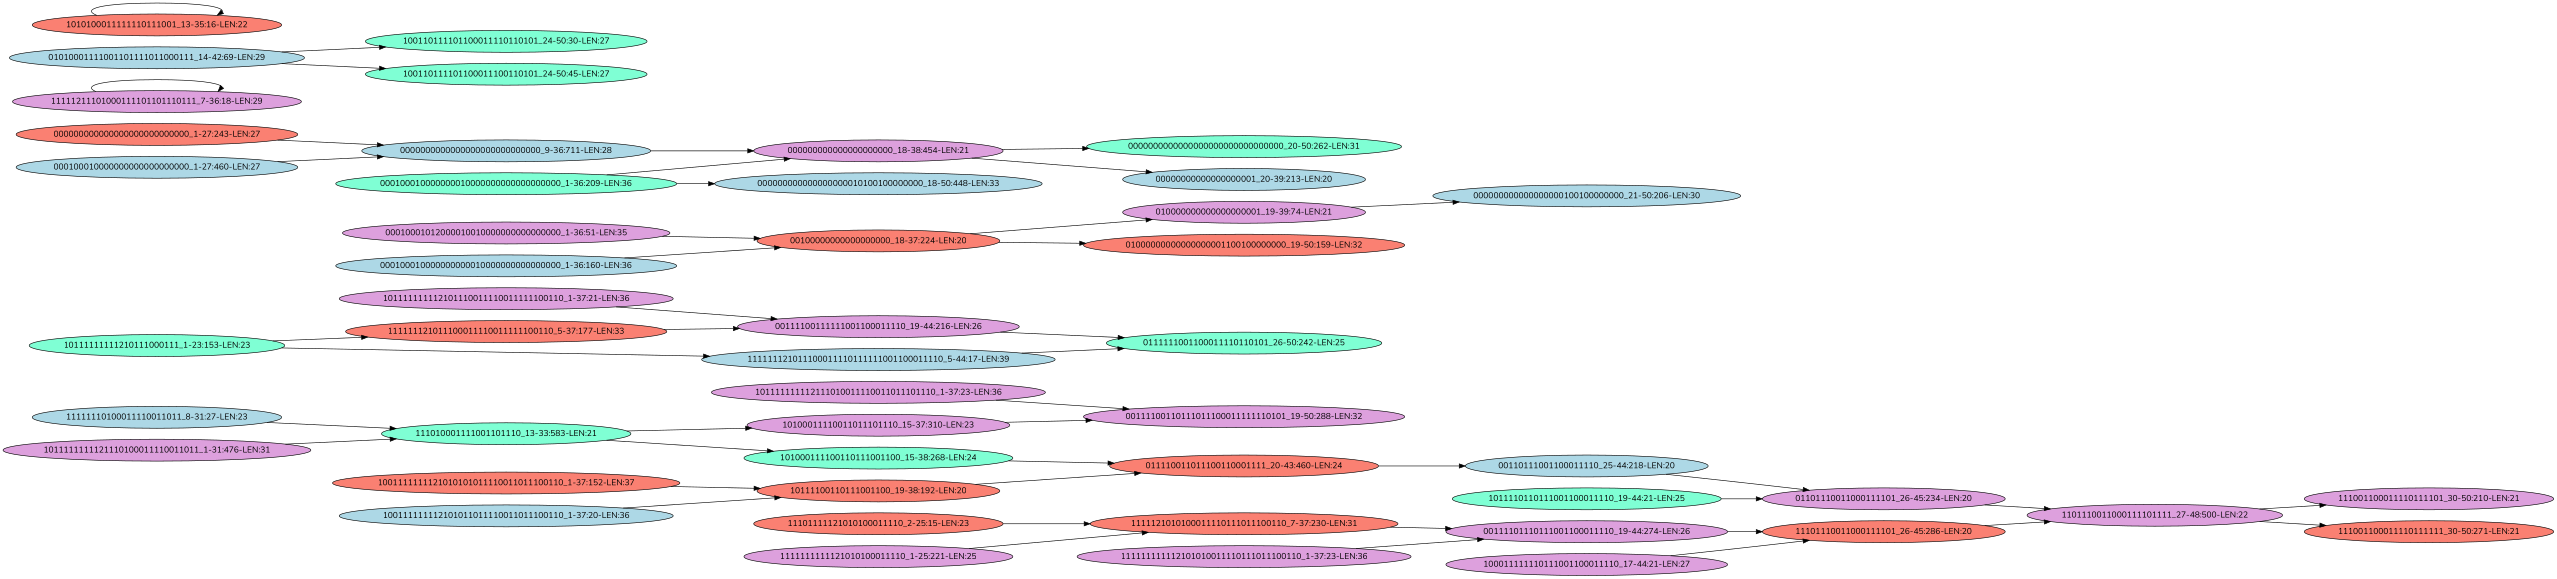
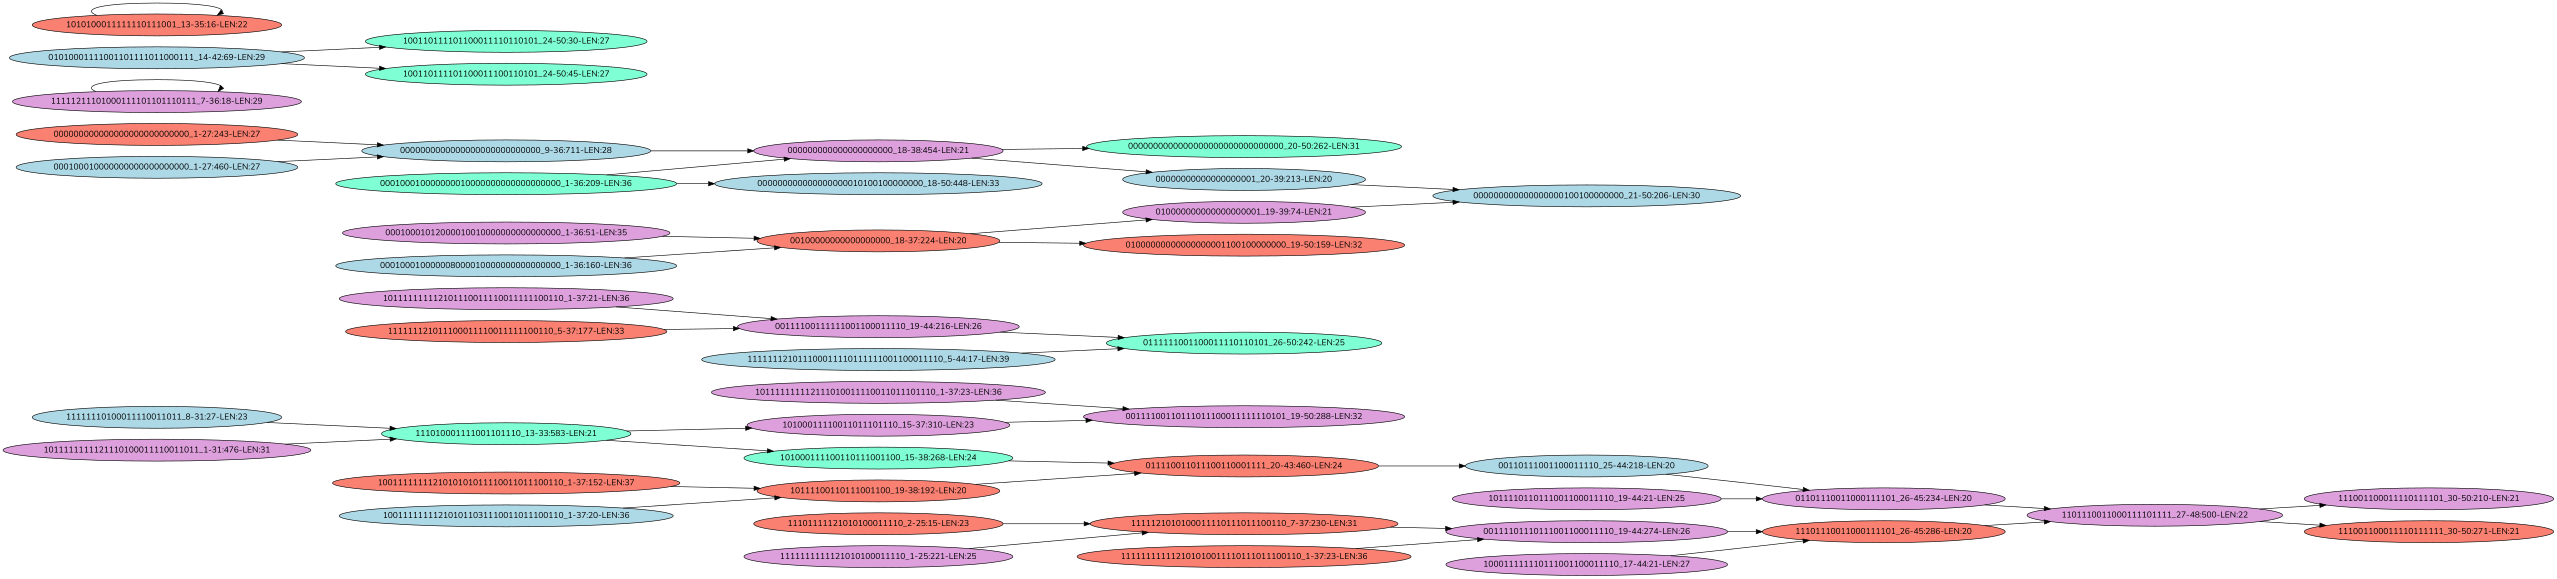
none -> (1402, 187)
(506, 266) -> (506, 266)
(157, 346) -> none
(1587, 499) -> (1587, 499)
(506, 516) -> (506, 516)
(1244, 557) -> (1244, 557)
